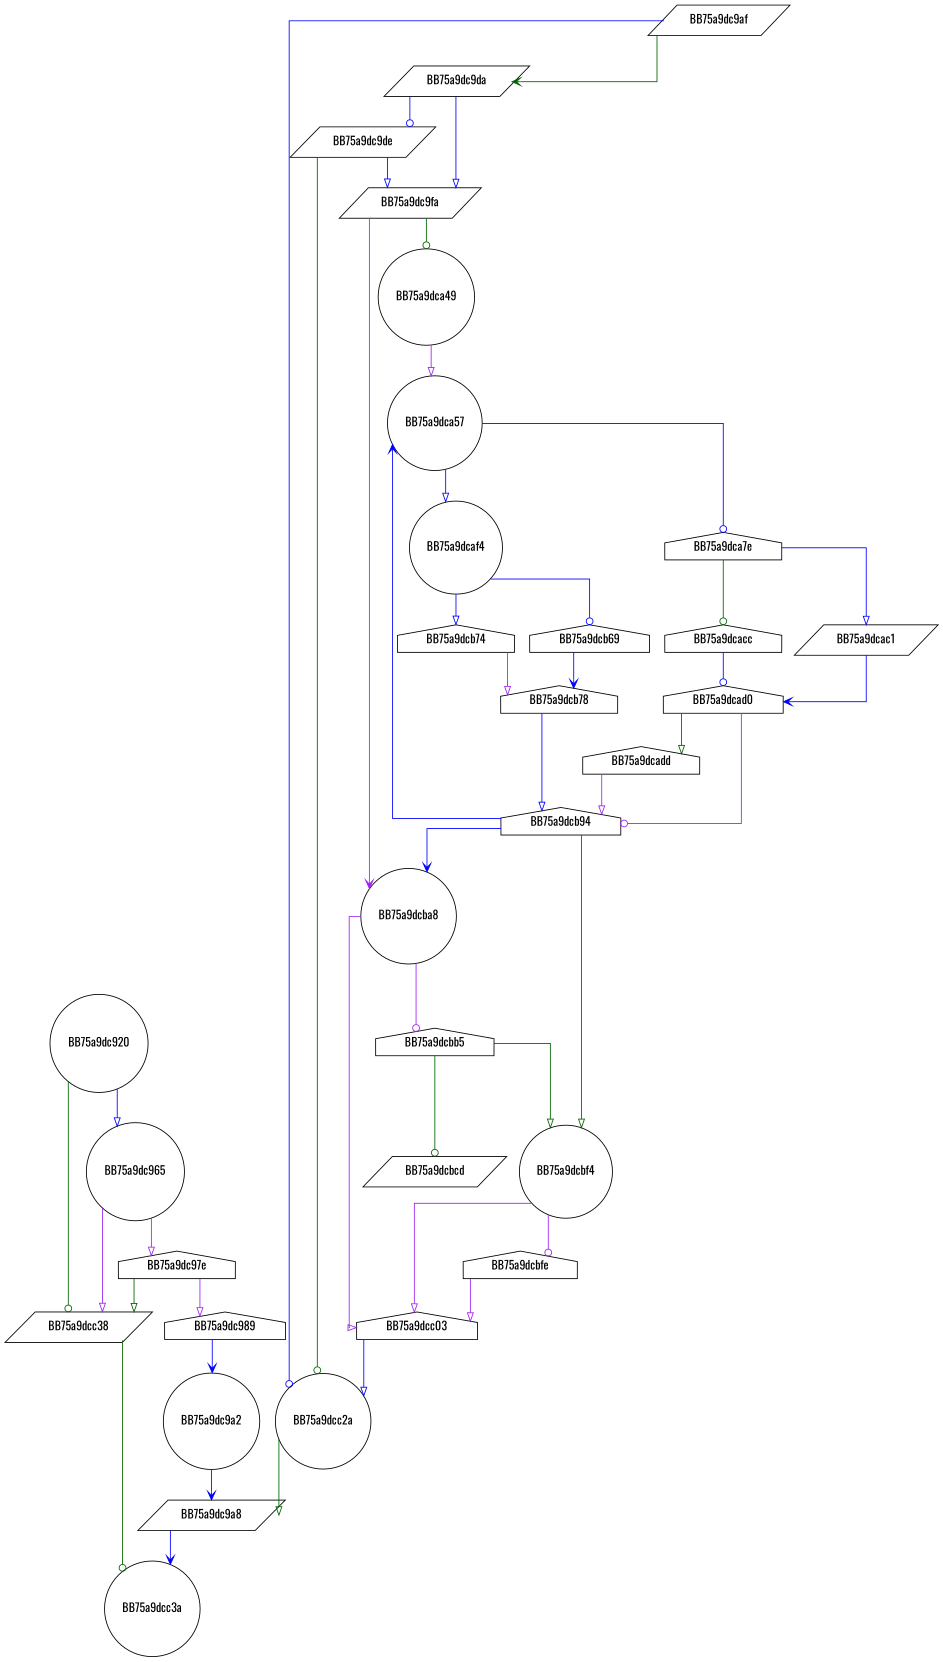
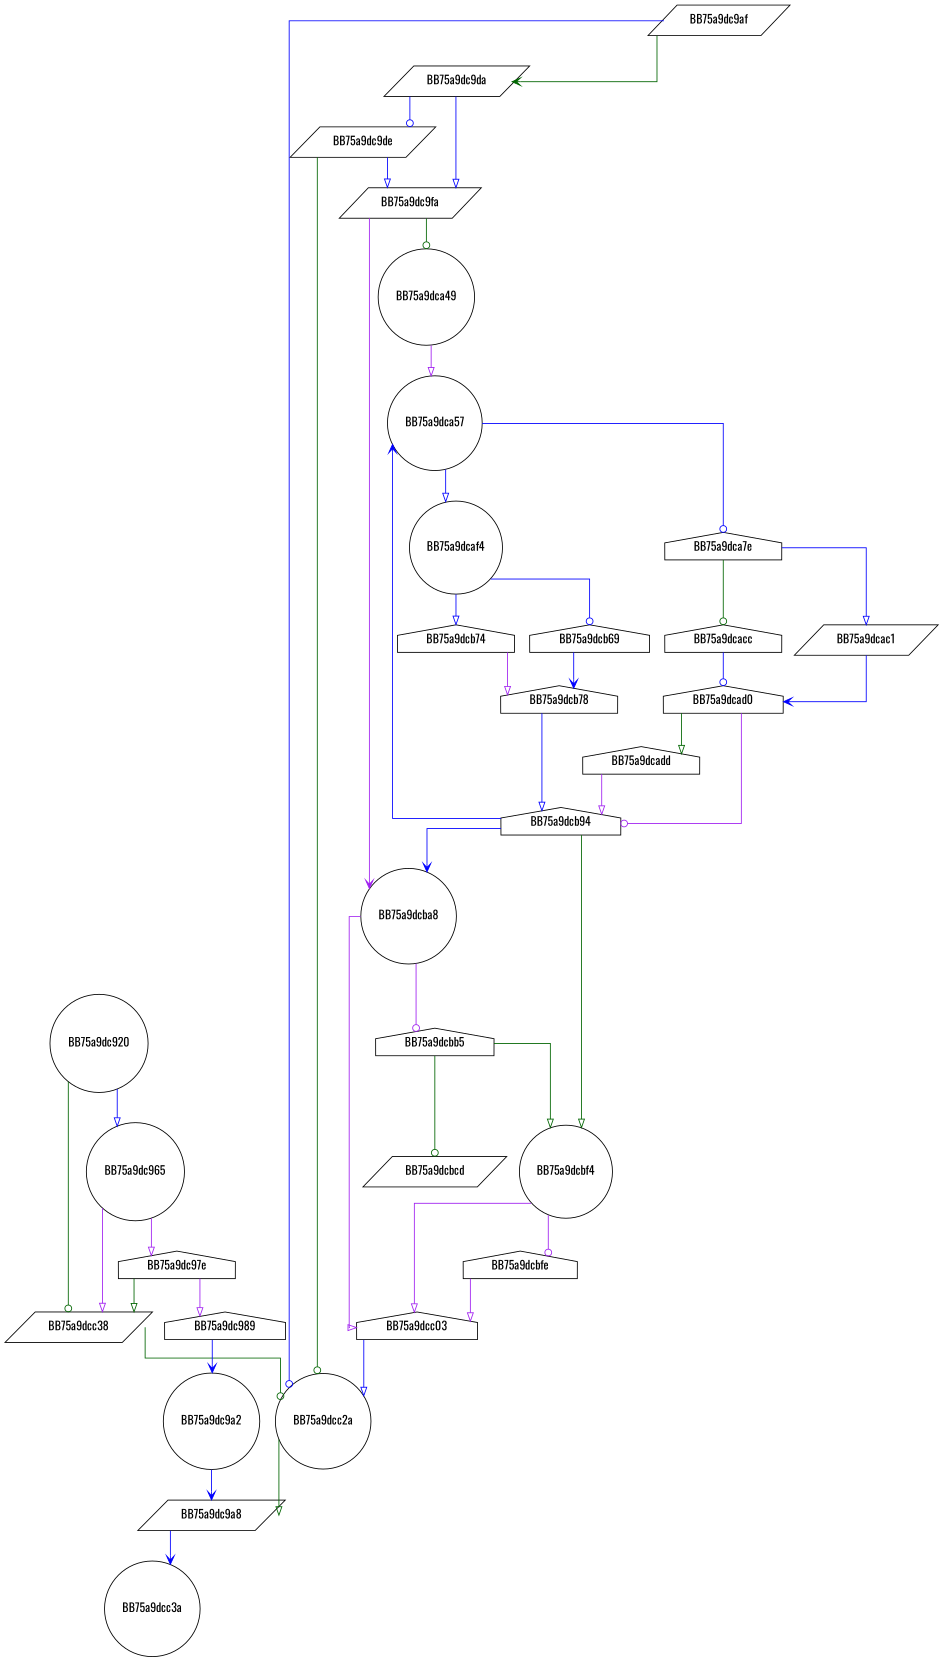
(123, 1452) -> (220, 1358)
